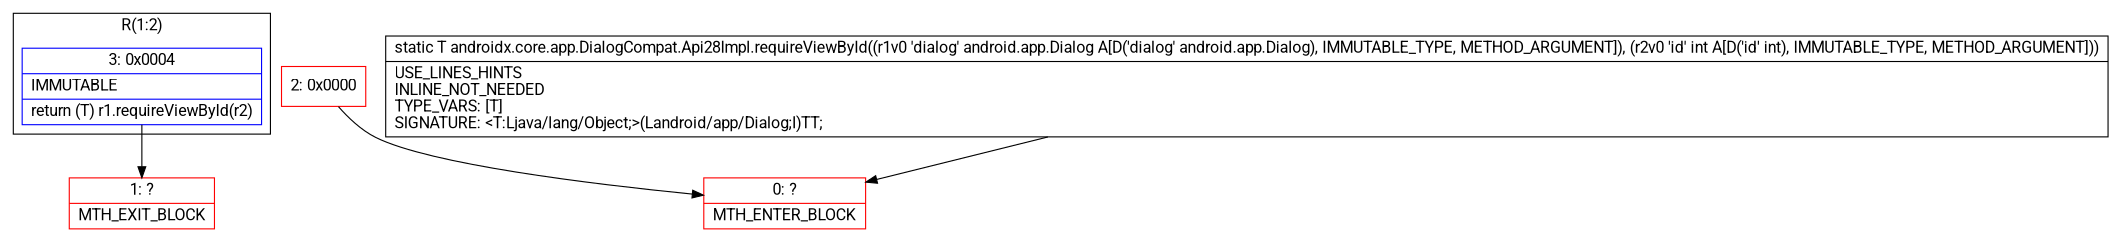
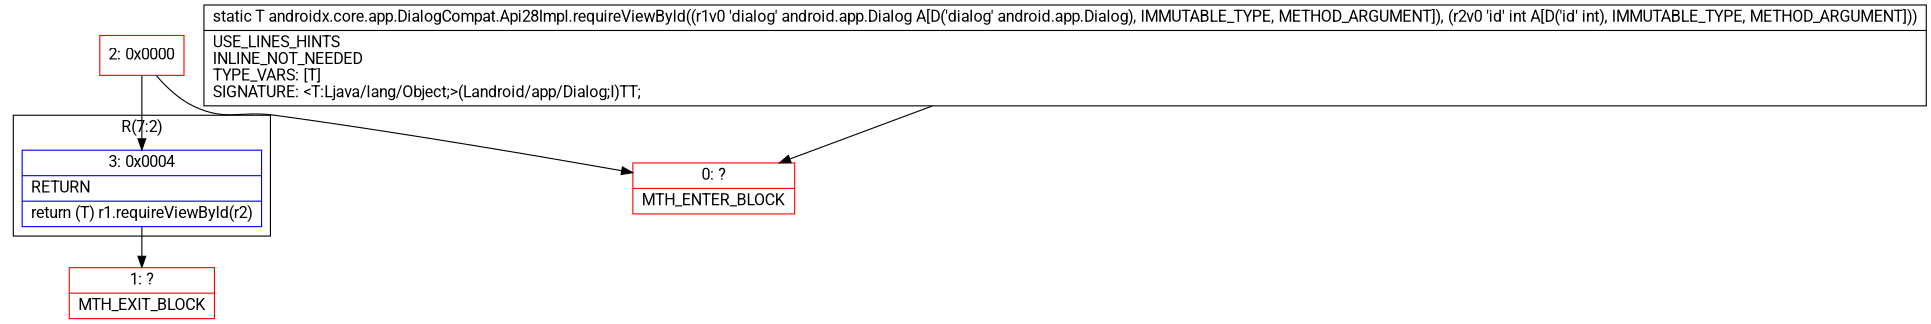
(142, 26) -> (142, 128)
(75, 86) -> (61, 188)
none -> (142, 107)
